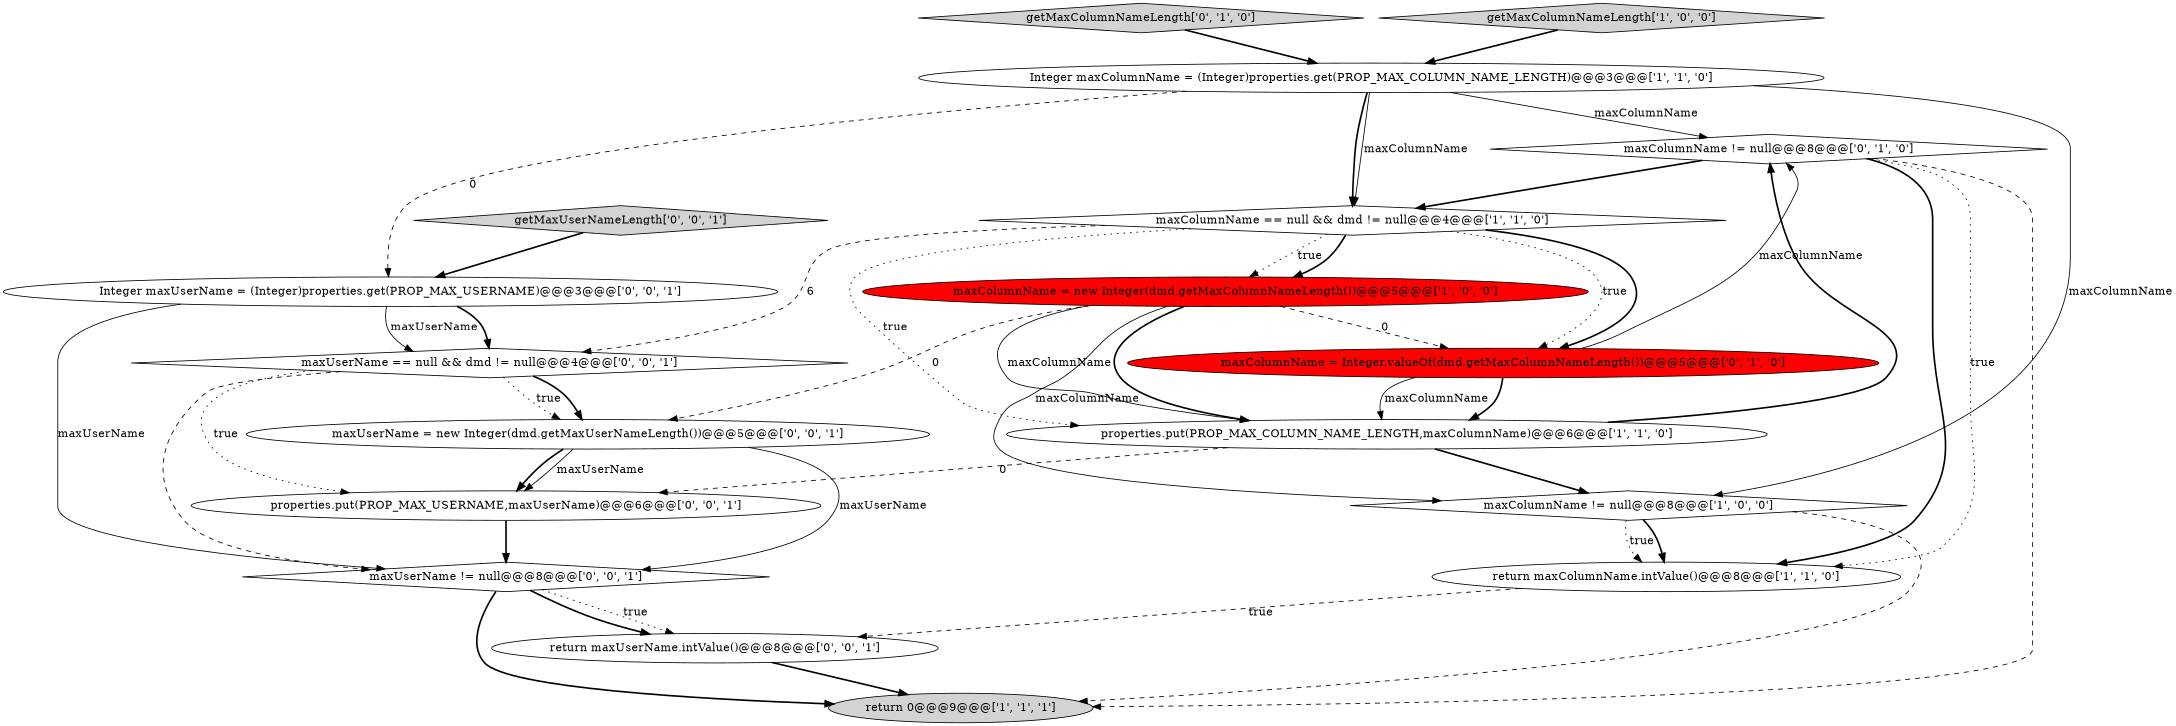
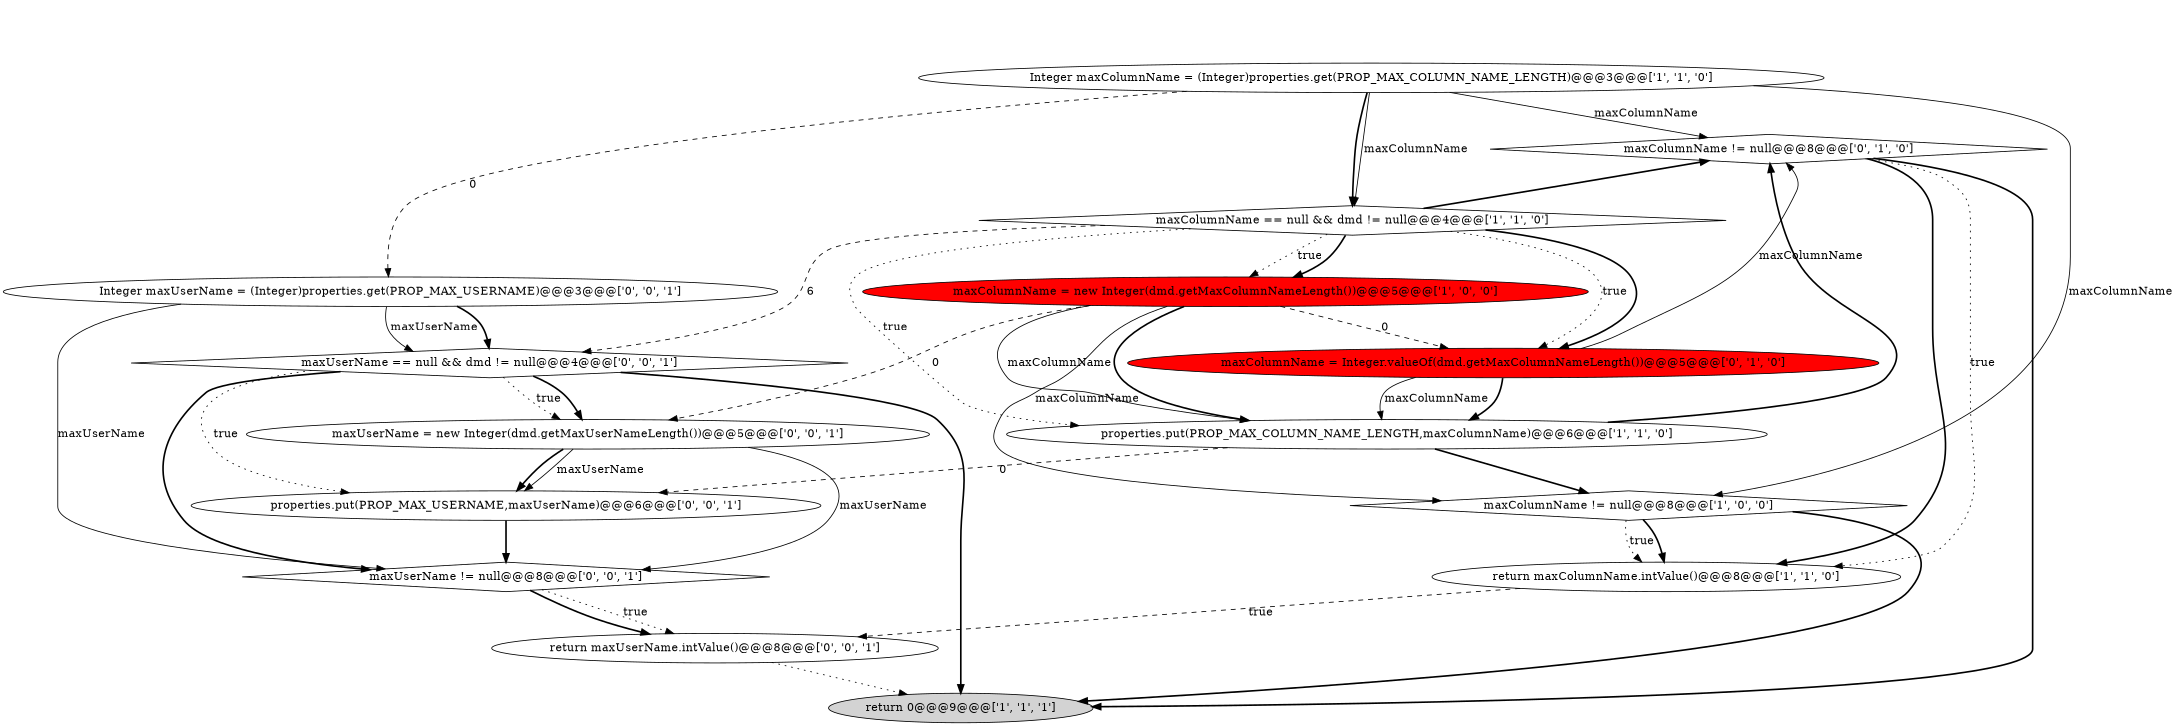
(1141, 18) -> none
(1602, 18) -> none
(1564, 183) -> (1562, 185)
(621, 220) -> none
(164, 477) -> (164, 477)
(1591, 661) -> (1591, 661)
(836, 678) -> (836, 678)
(1873, 682) -> (1873, 682)
(614, 691) -> (915, 410)
